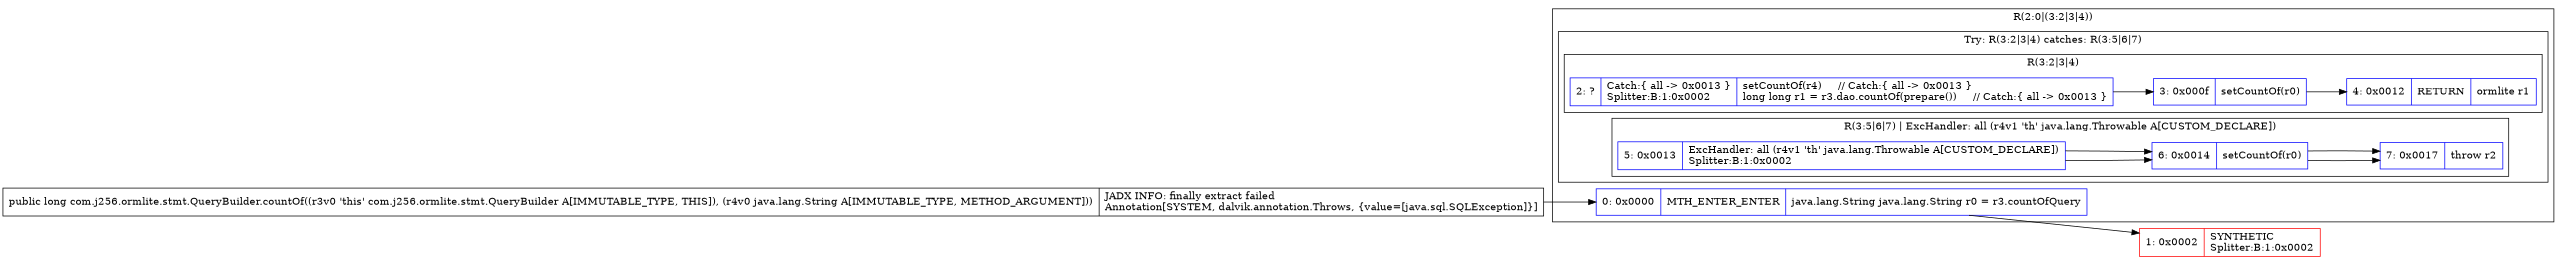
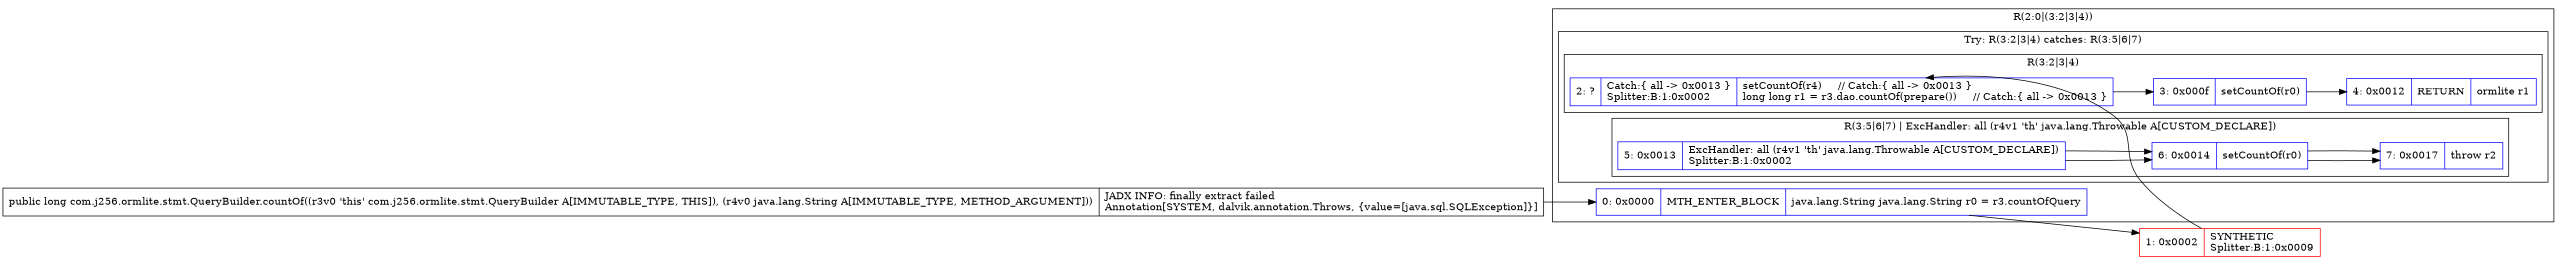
none -> (2098, 106)
(1723, 202) -> (1723, 202)
(2262, 248) -> (2262, 248)
